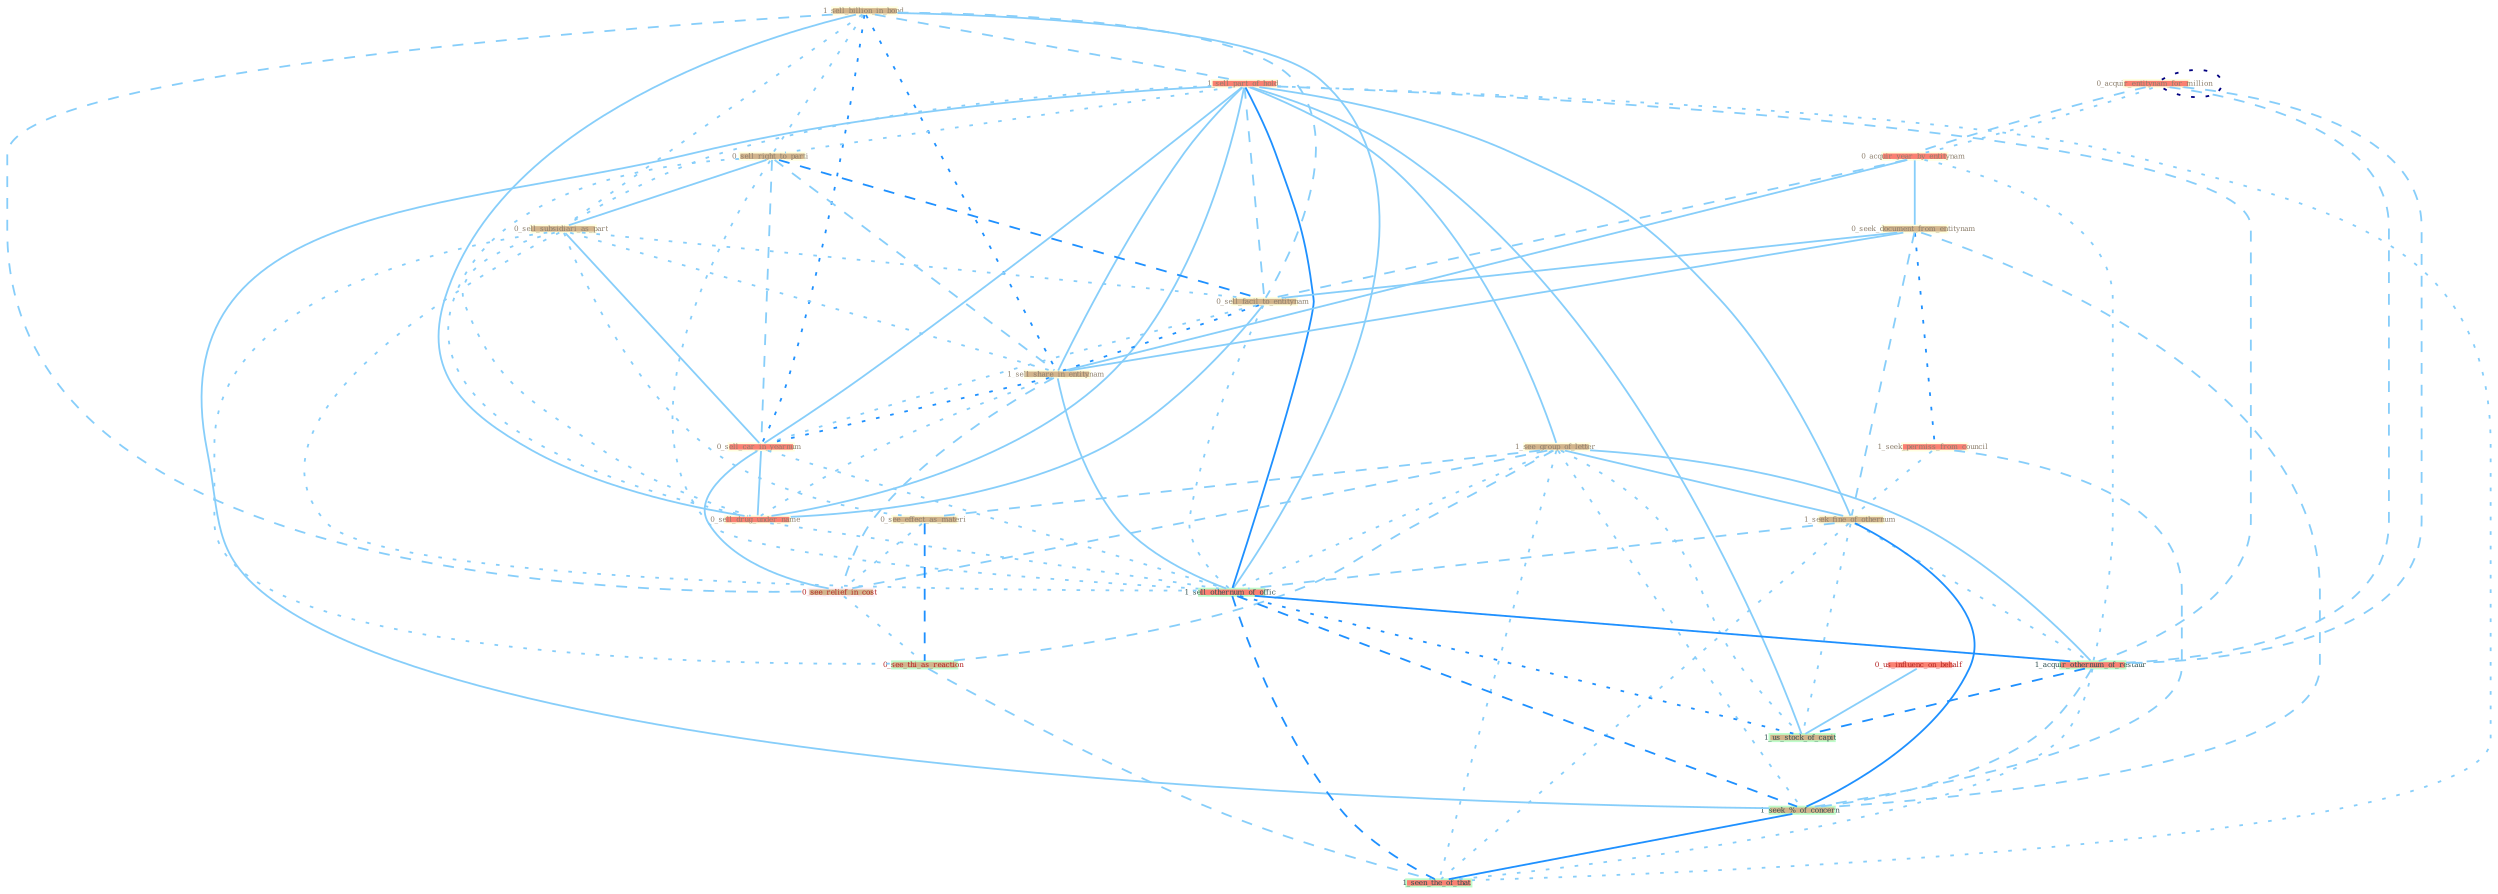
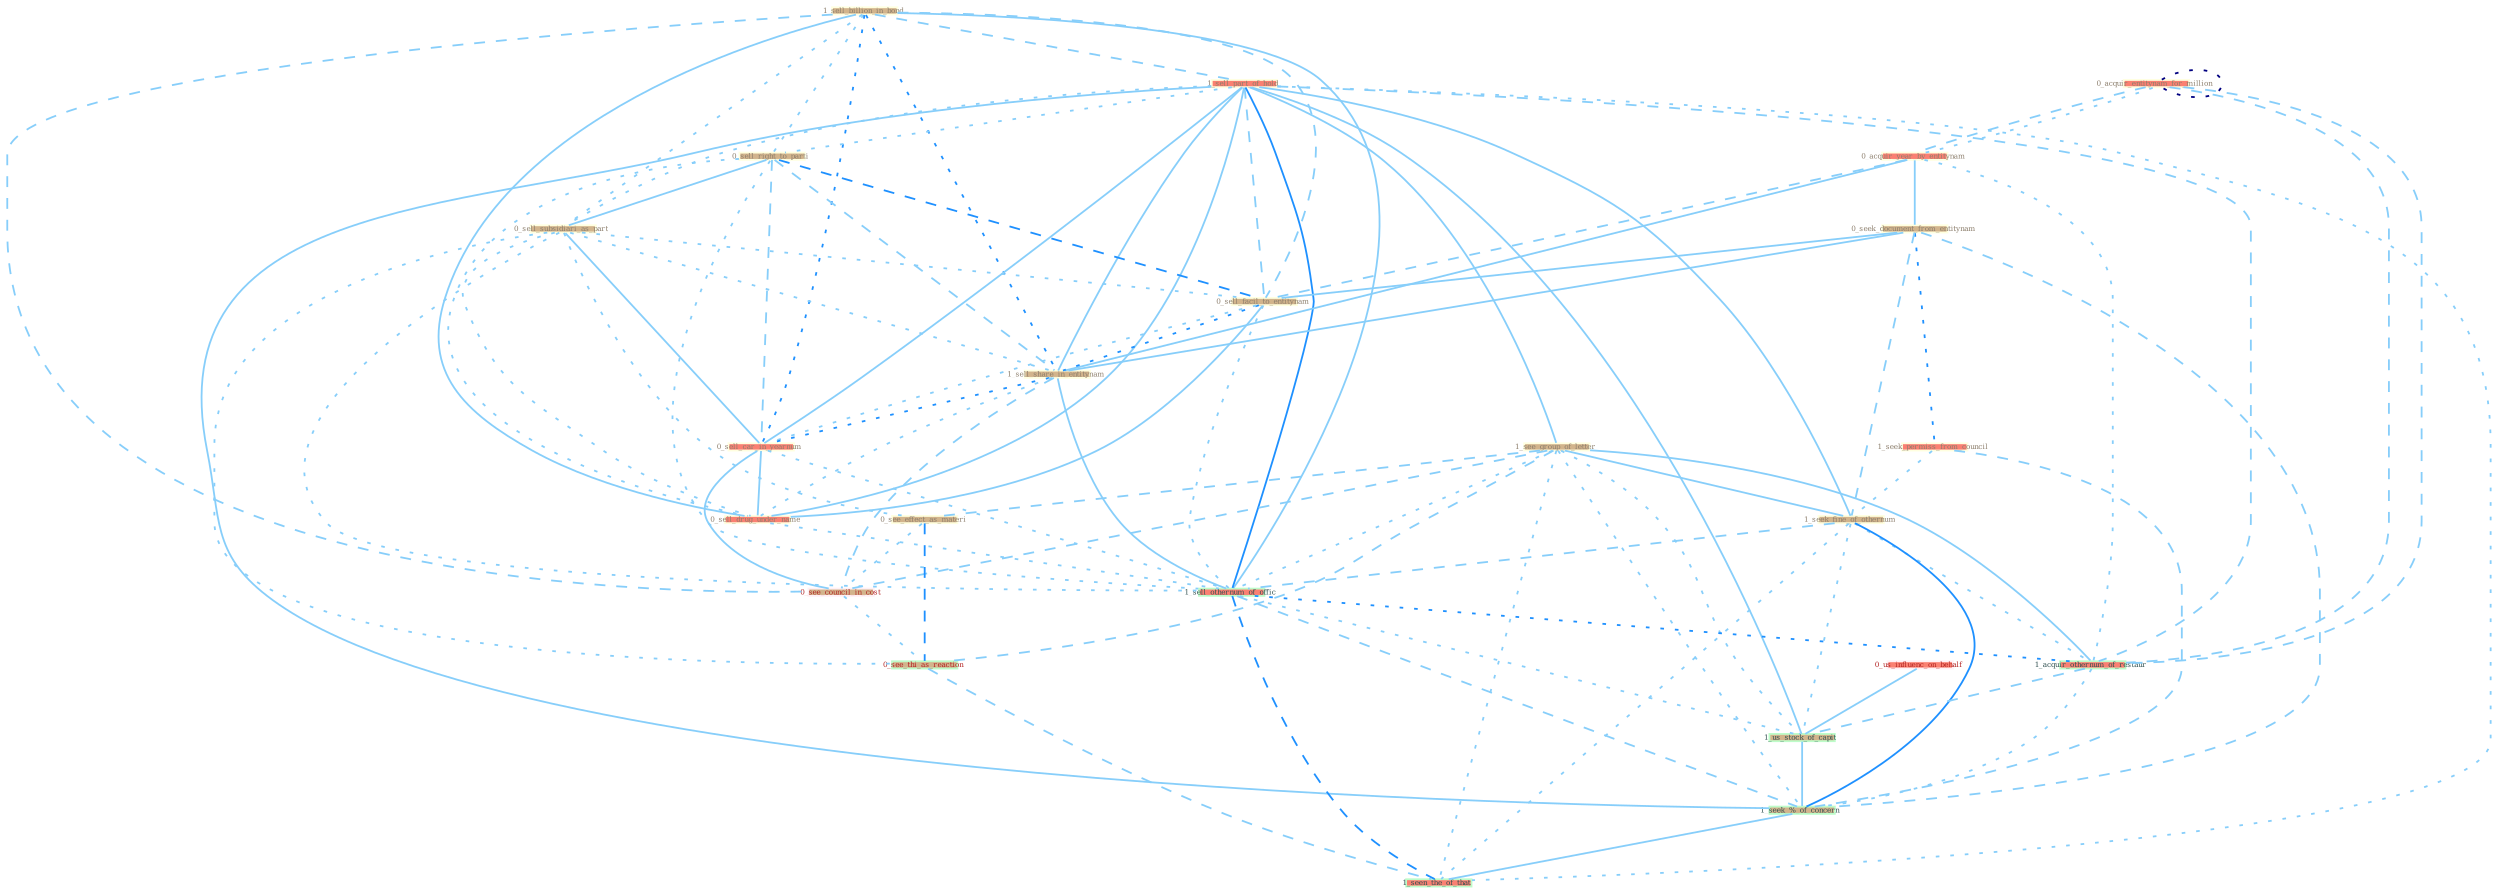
(841, 592) -> (841, 592)
(1662, 629) -> (1662, 629)
(1517, 665) -> (1517, 665)
(1968, 696) -> (1968, 696)
(1517, 702) -> (1517, 702)
(2003, 756) -> (2003, 756)
none -> (1802, 774)
(1805, 829) -> none
(1621, 847) -> (1621, 847)
